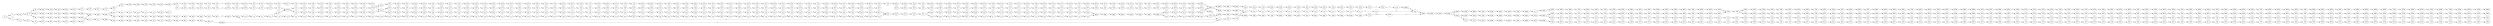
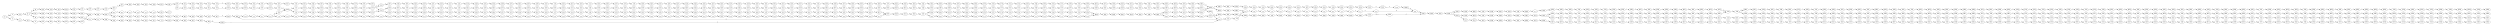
none -> (888, 8)
